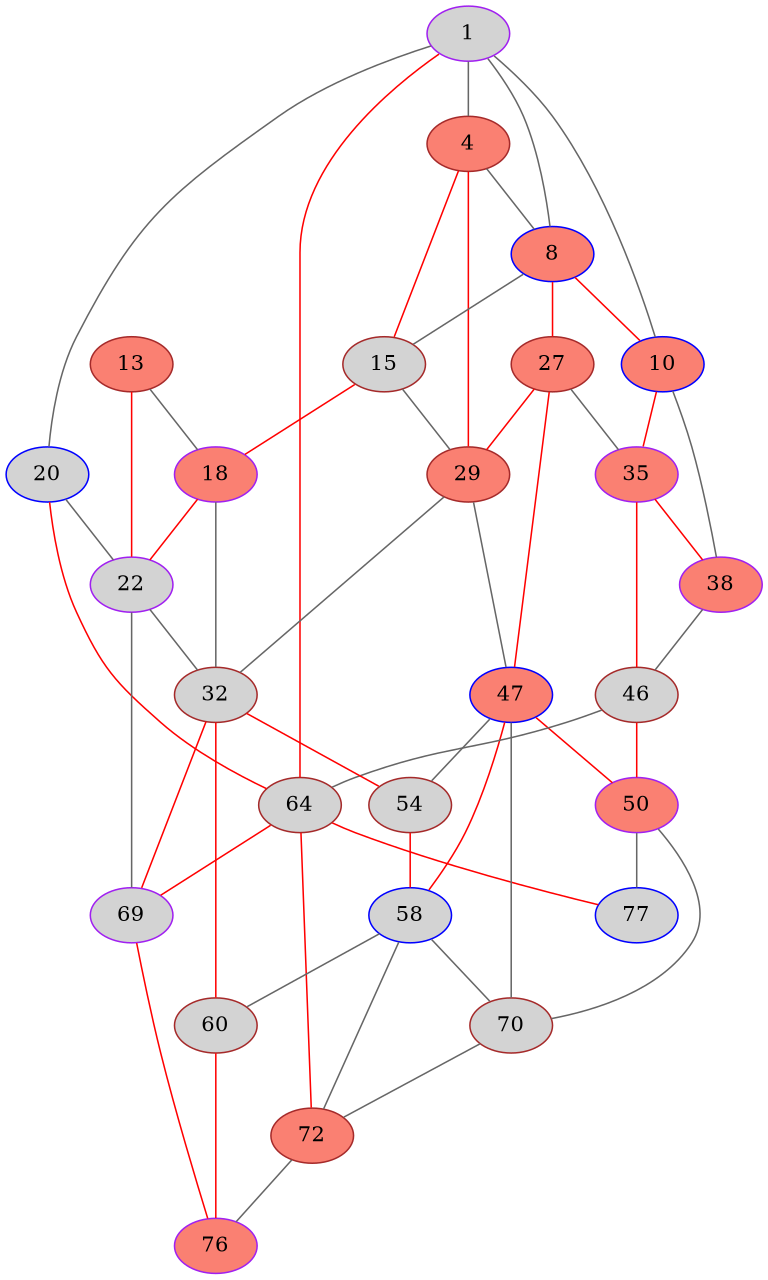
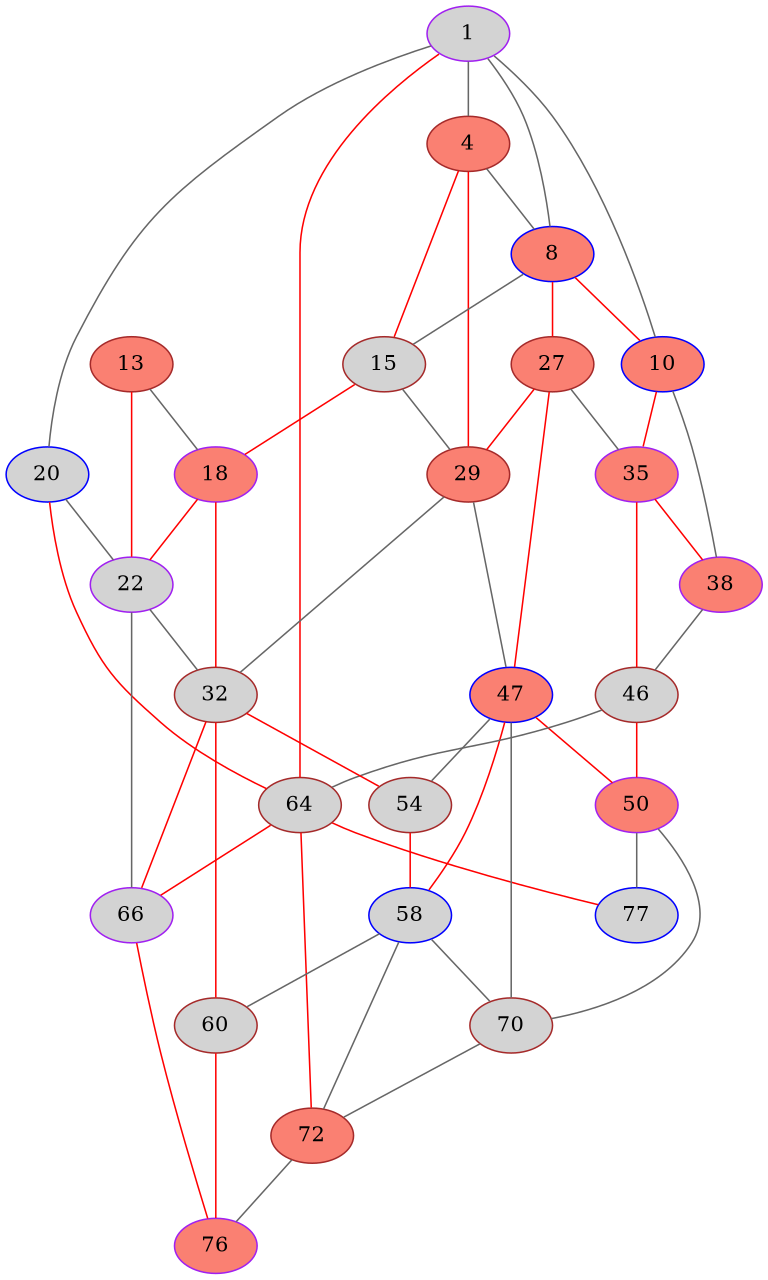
(216, 585) -> (216, 585)
(132, 915) -> (132, 915)
